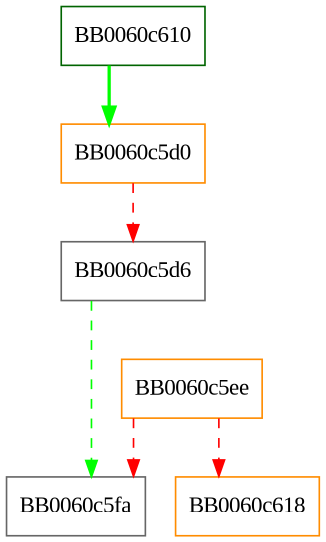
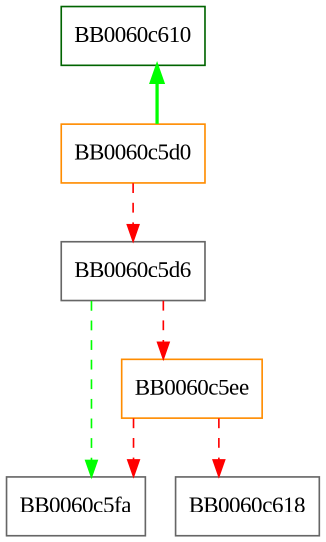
(109, 86) -> (157, 103)
none -> (163, 322)
(247, 506) -> (247, 506)
